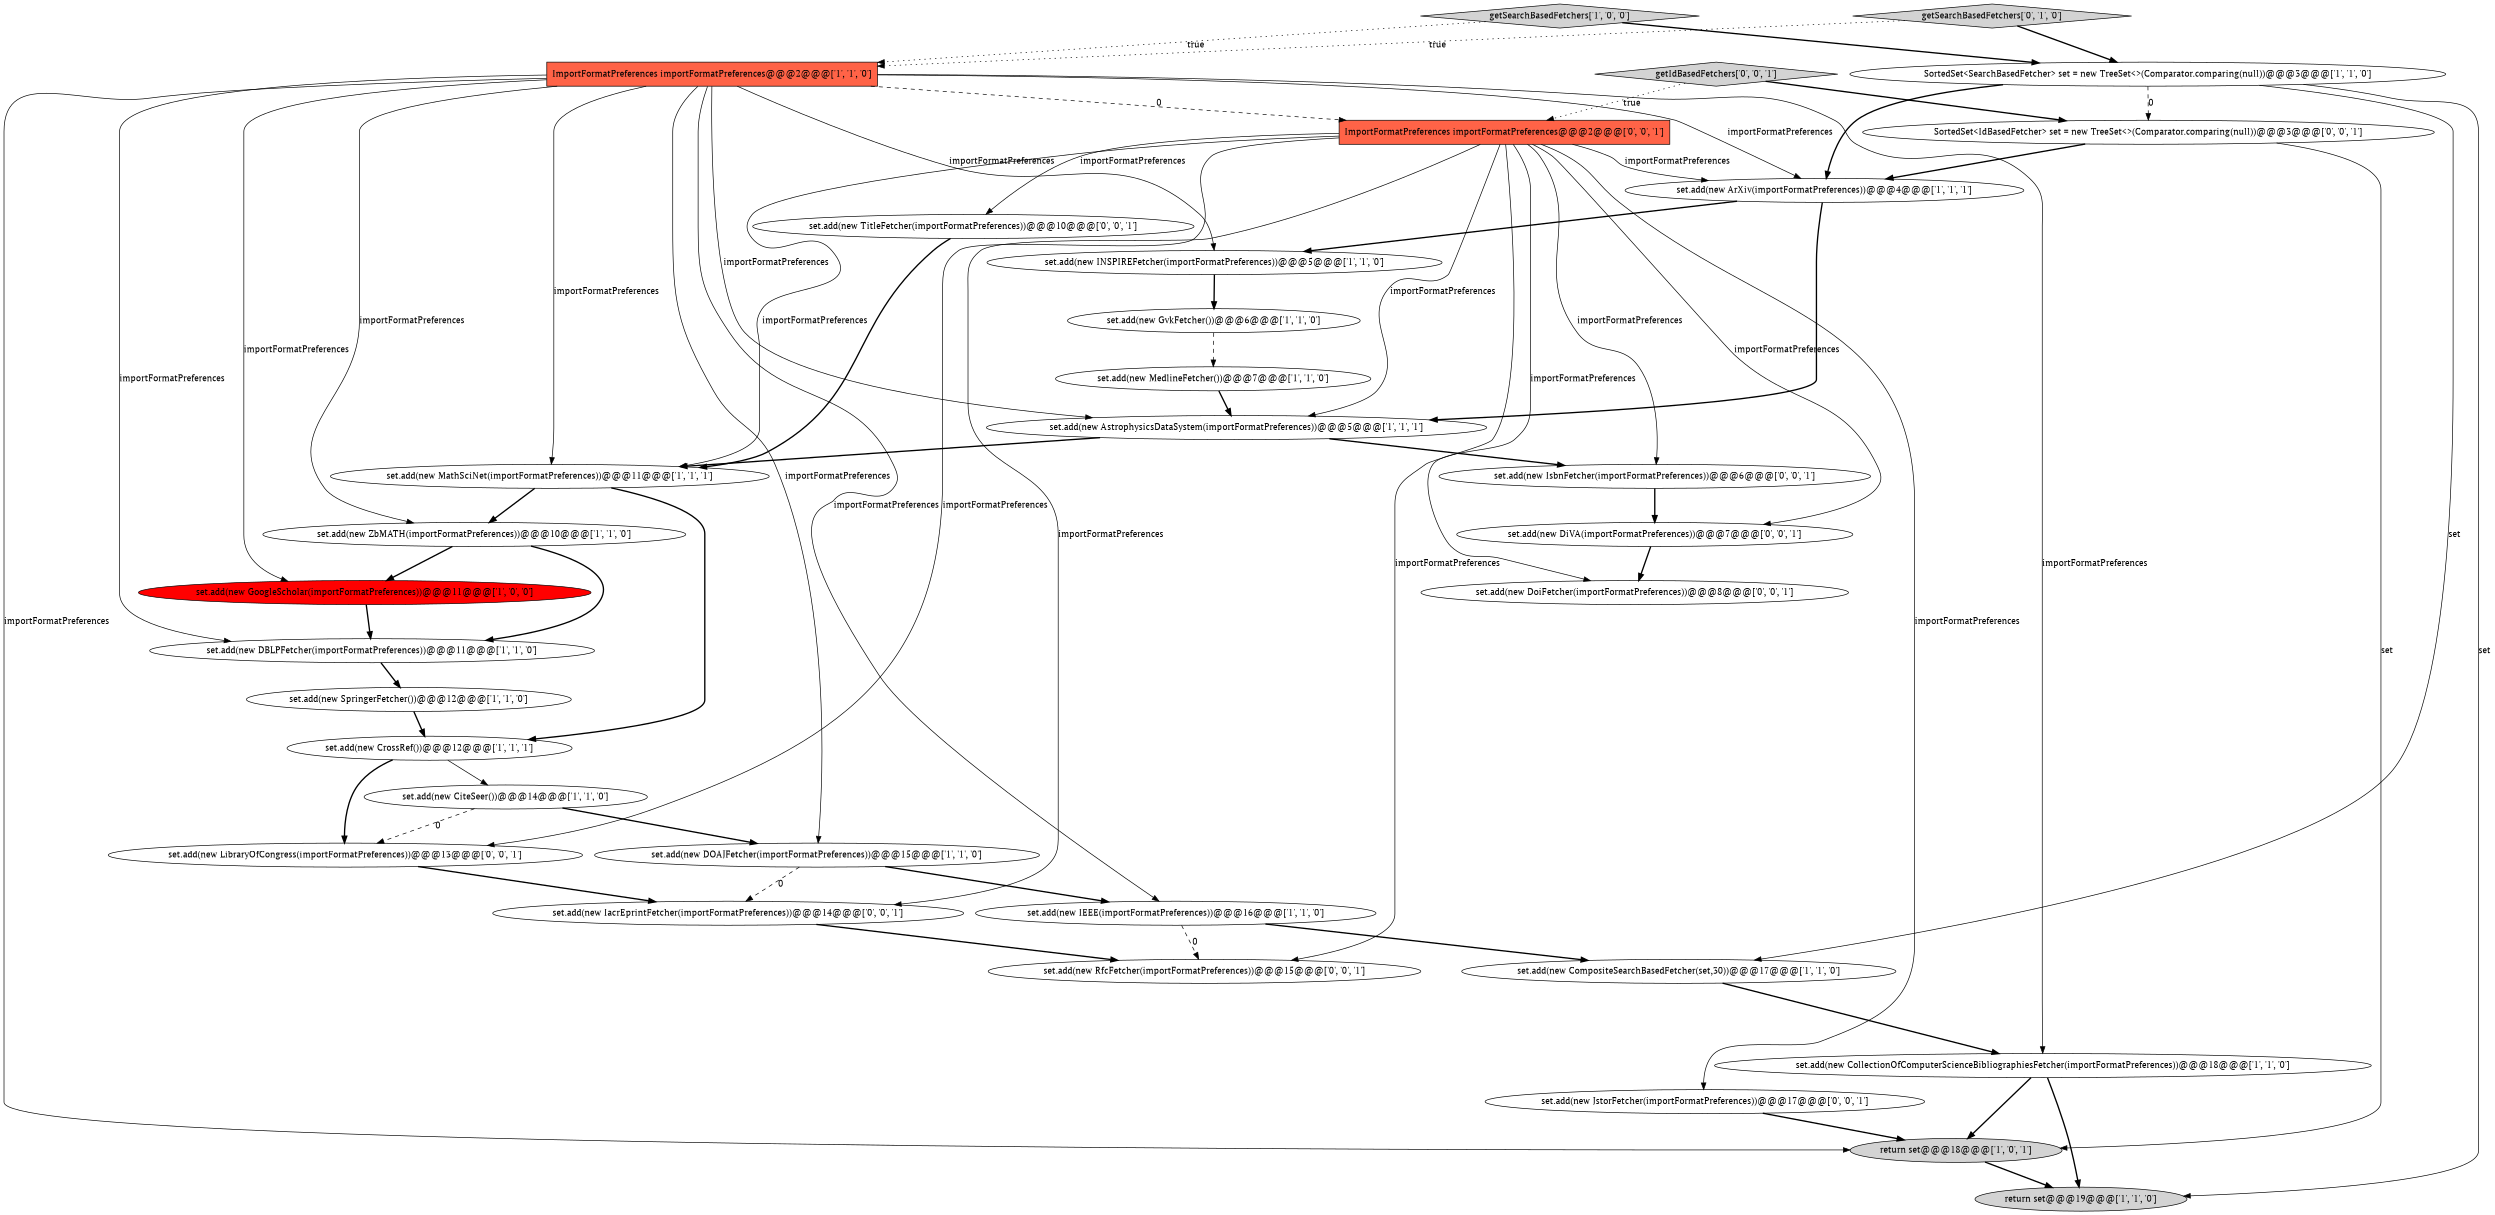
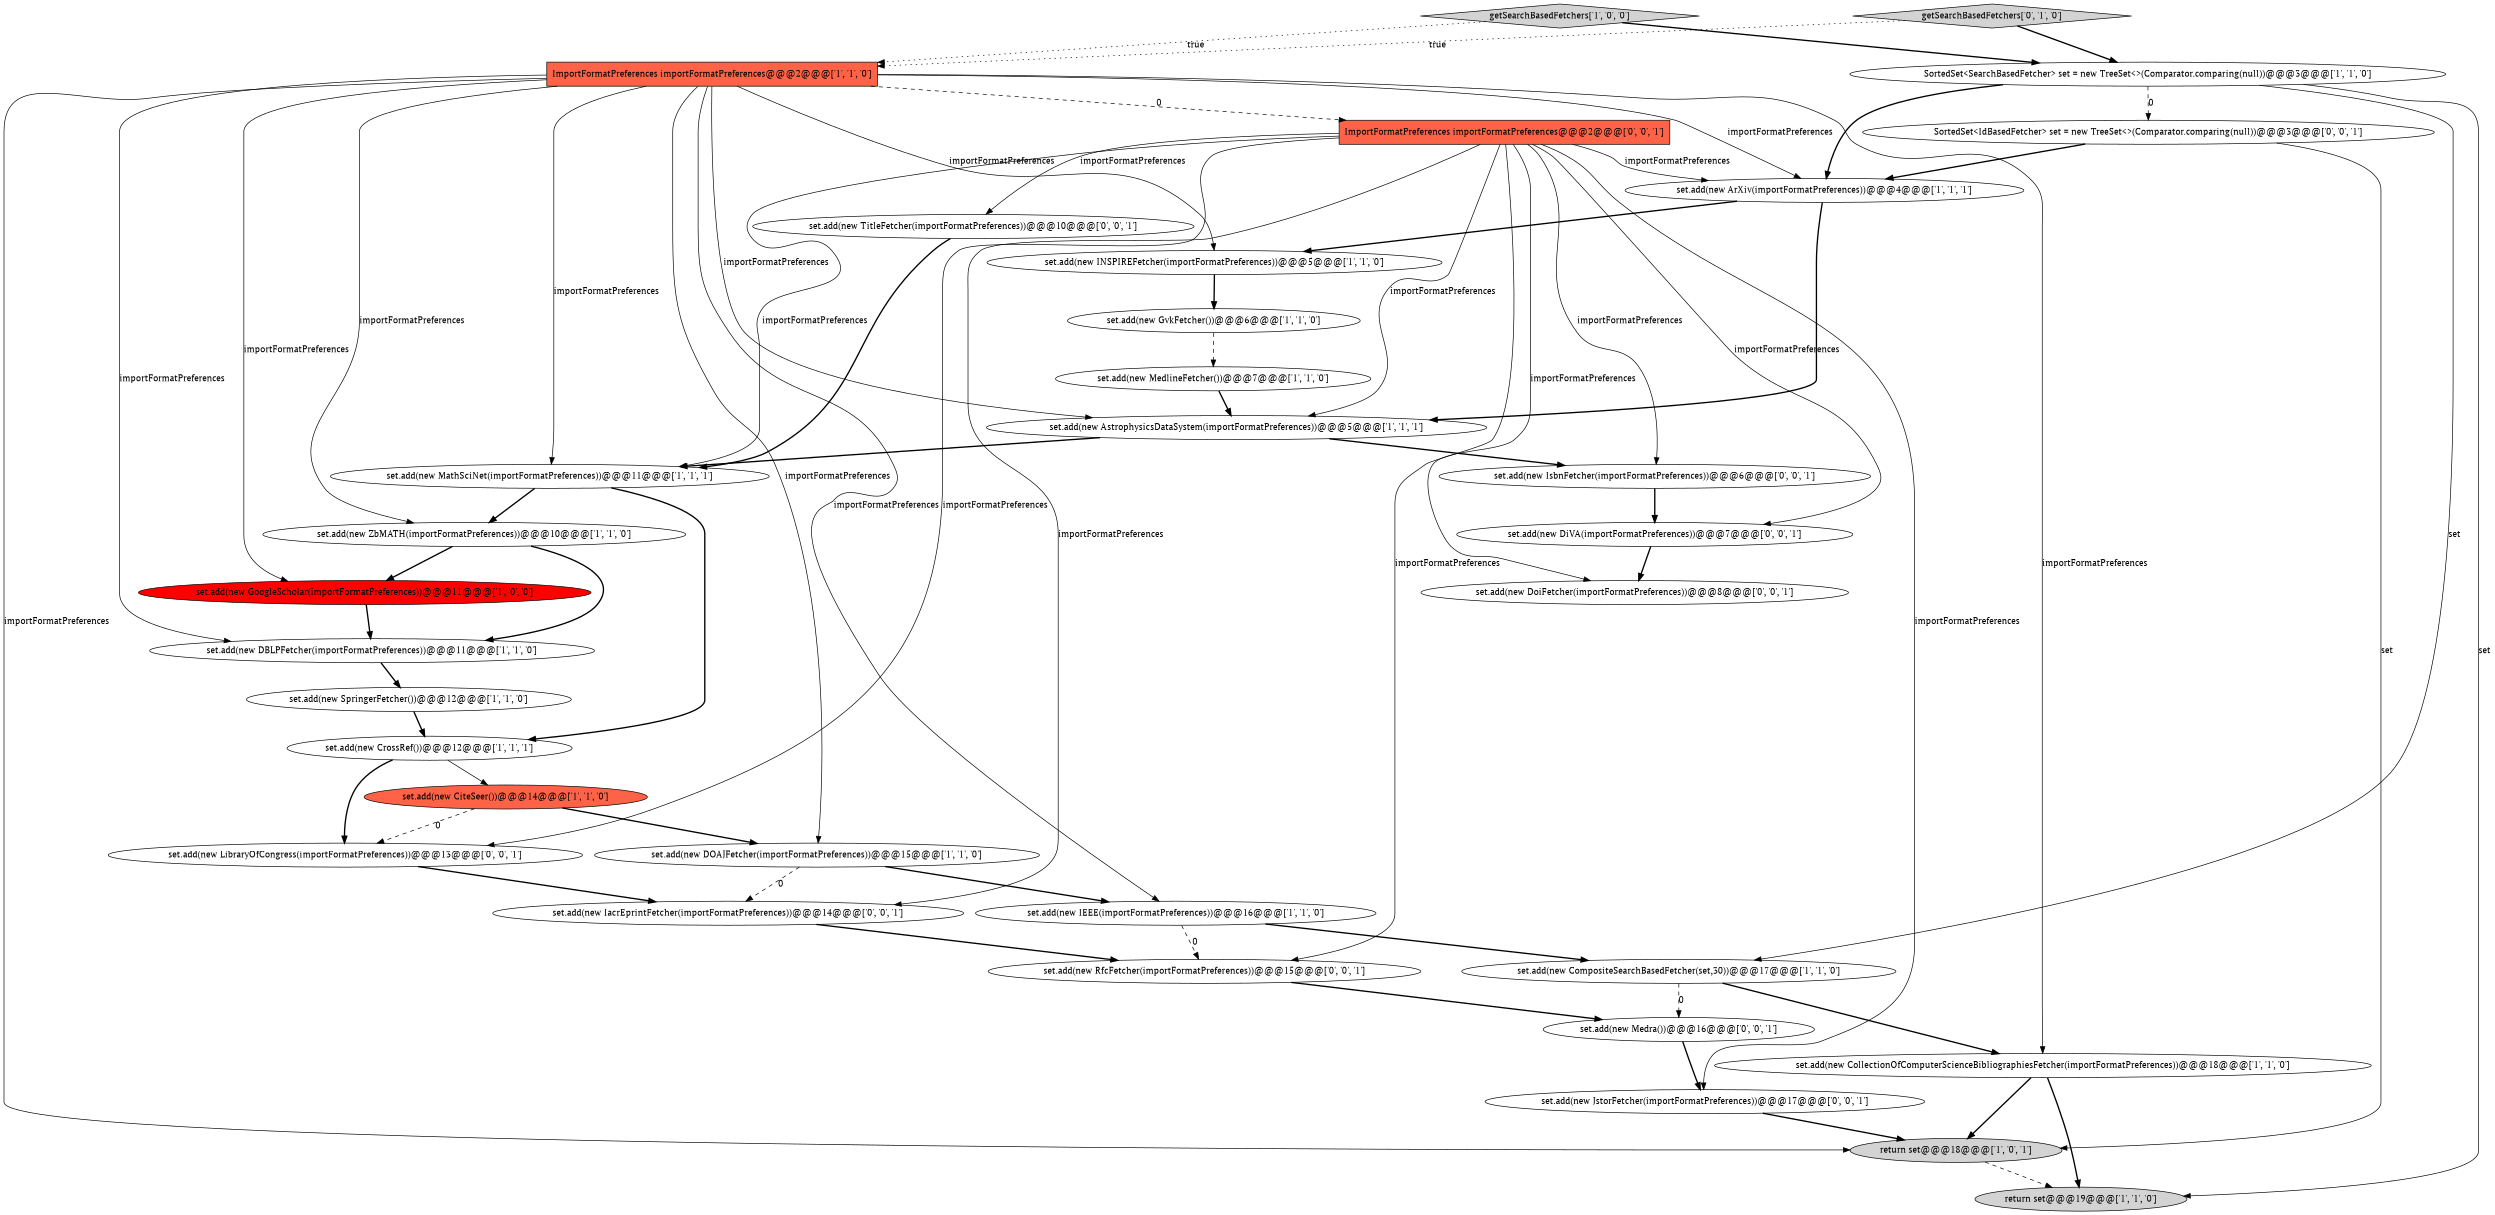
(1716, 74) -> none
(506, 797) -> (506, 797)
none -> (1679, 1029)
(2015, 1174) -> (2015, 1174)
